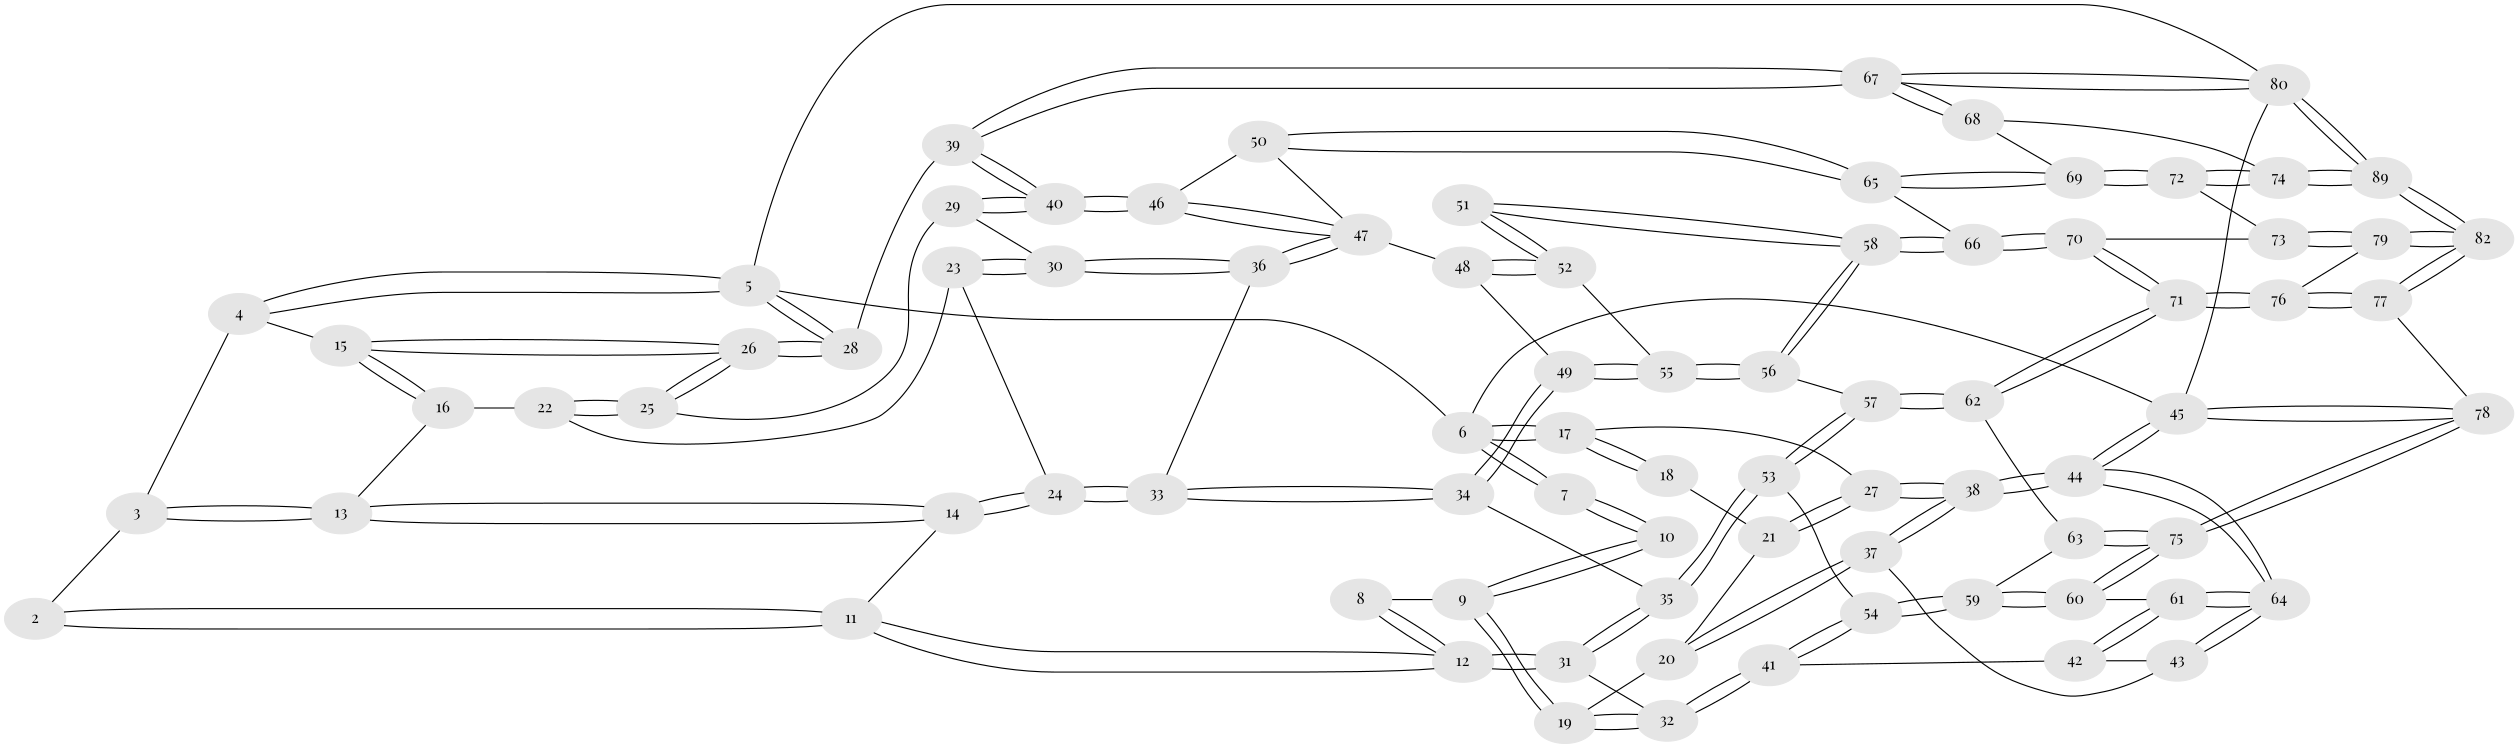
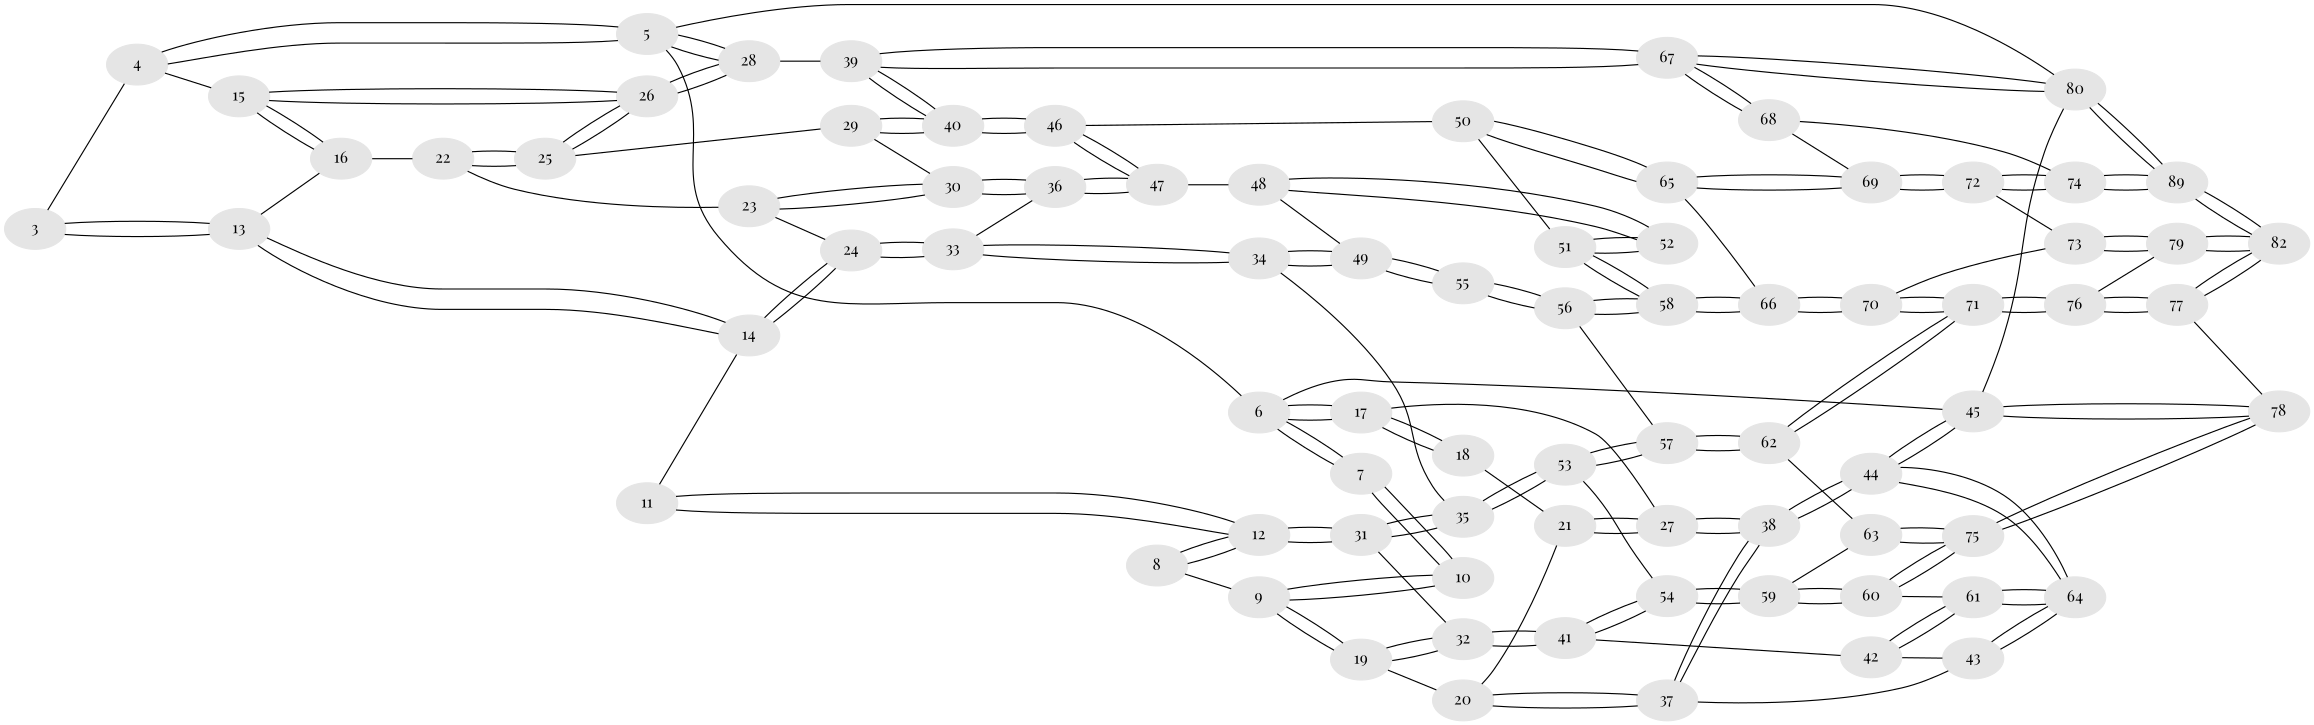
(1310, 188) -> (1514, 184)
(1616, 320) -> none
(35, 619) -> none
